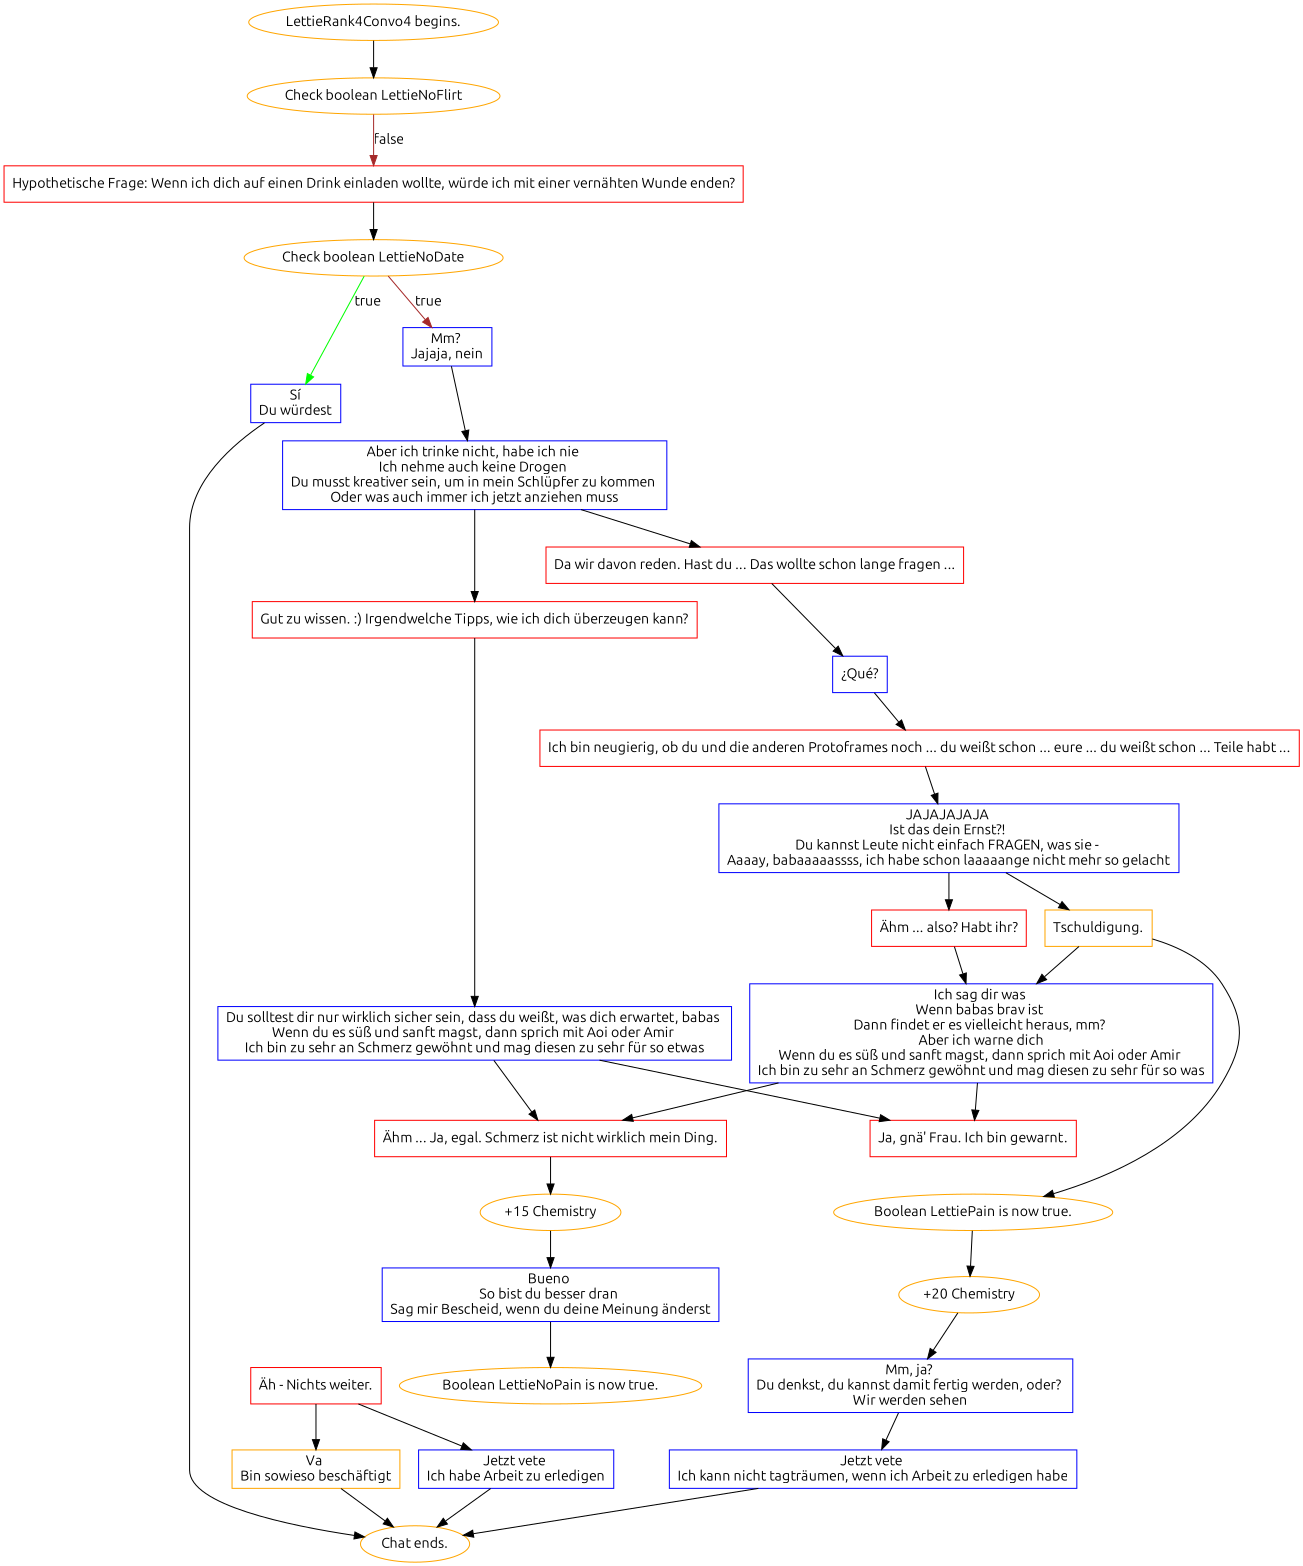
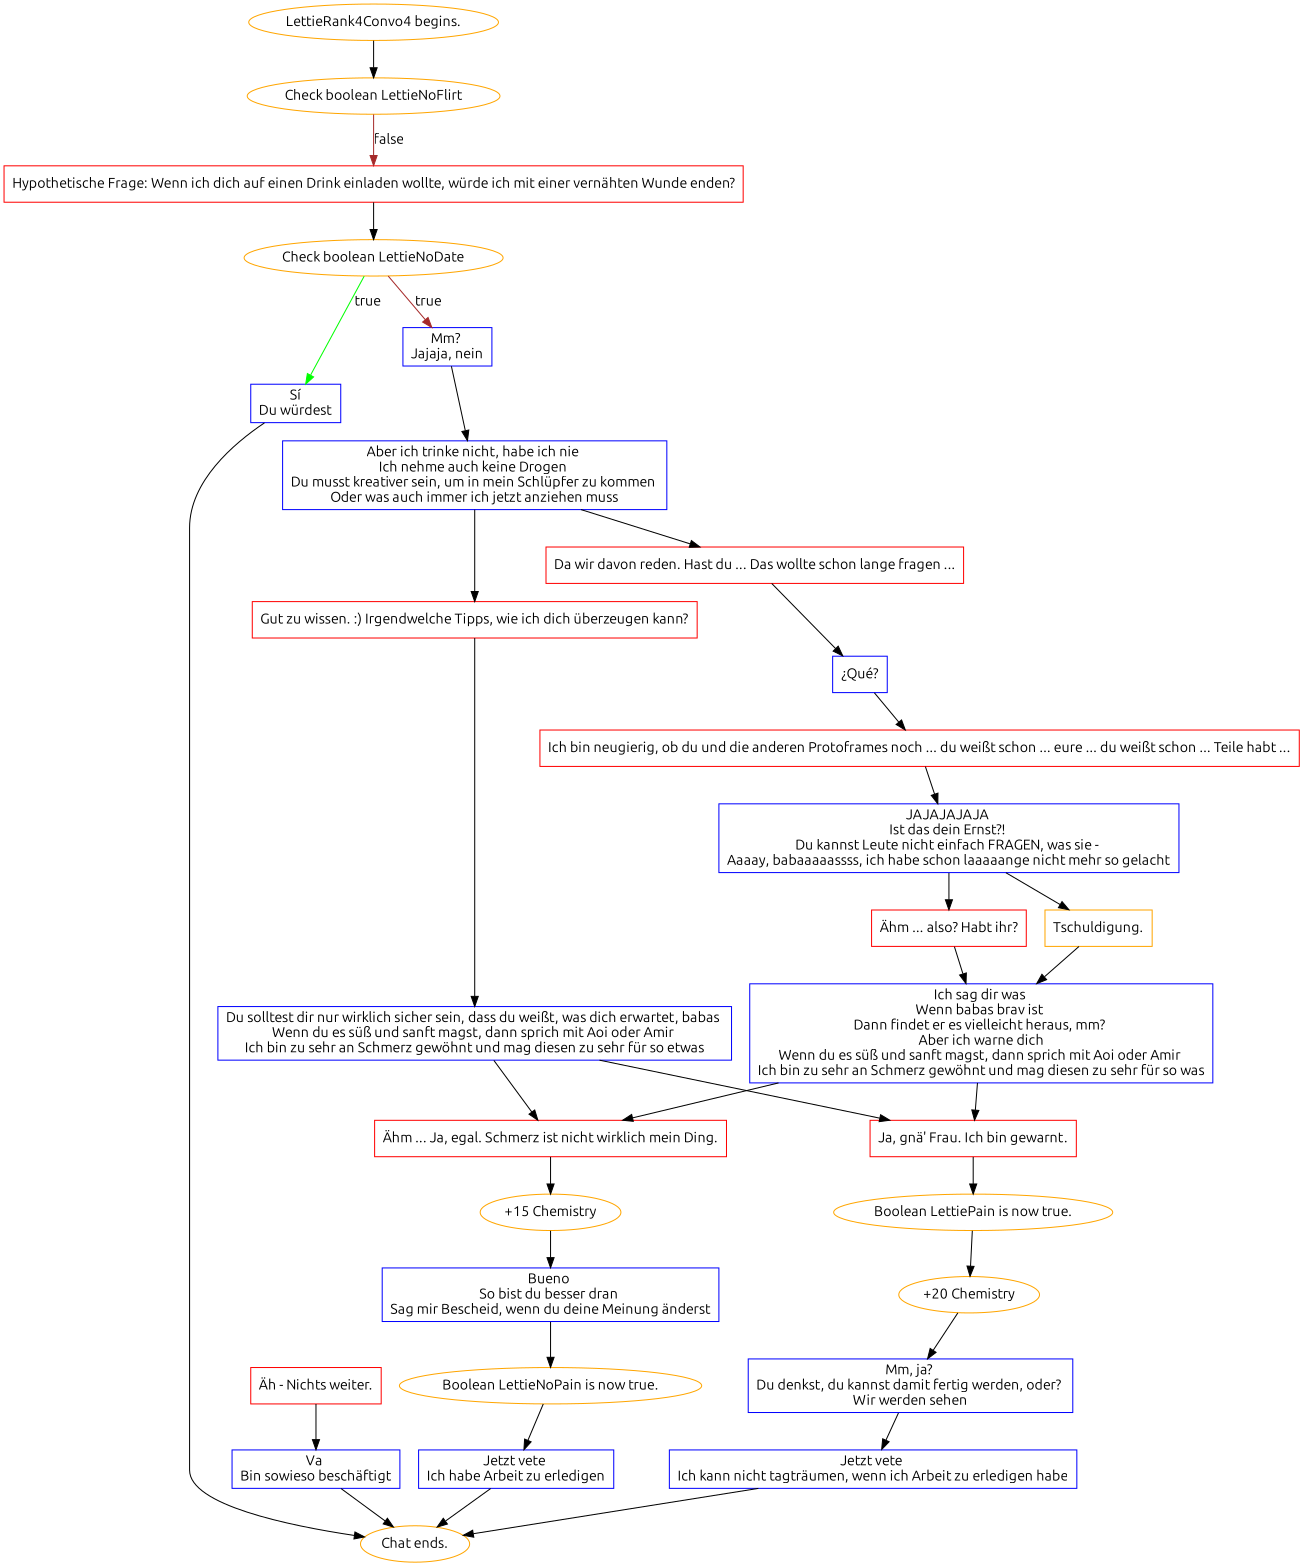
(1218, 1089) -> (973, 1170)
(410, 1425) -> (536, 1422)
(316, 1469) -> (316, 1469)
